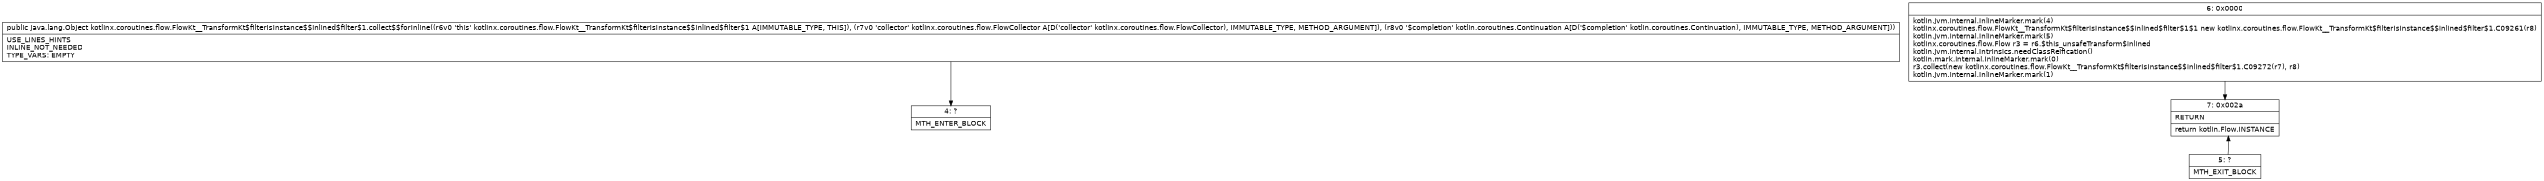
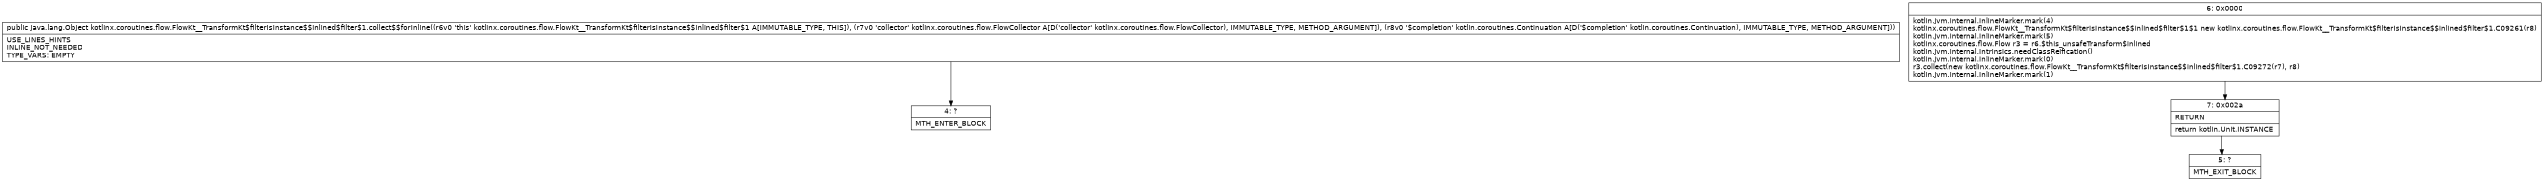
(1986, 59) -> (1983, 59)
(2225, 130) -> (2225, 130)
(2228, 148) -> (2222, 143)
